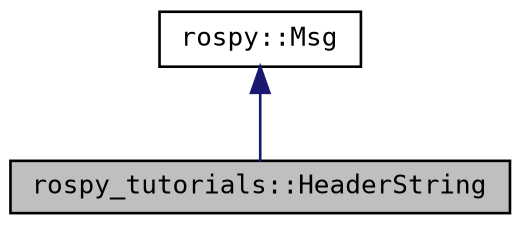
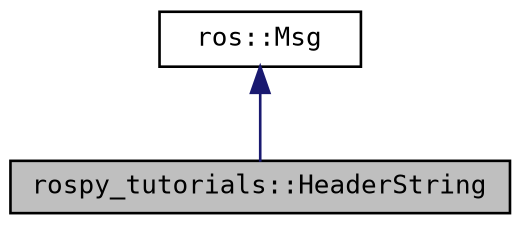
(260, 39) -> (260, 39)
